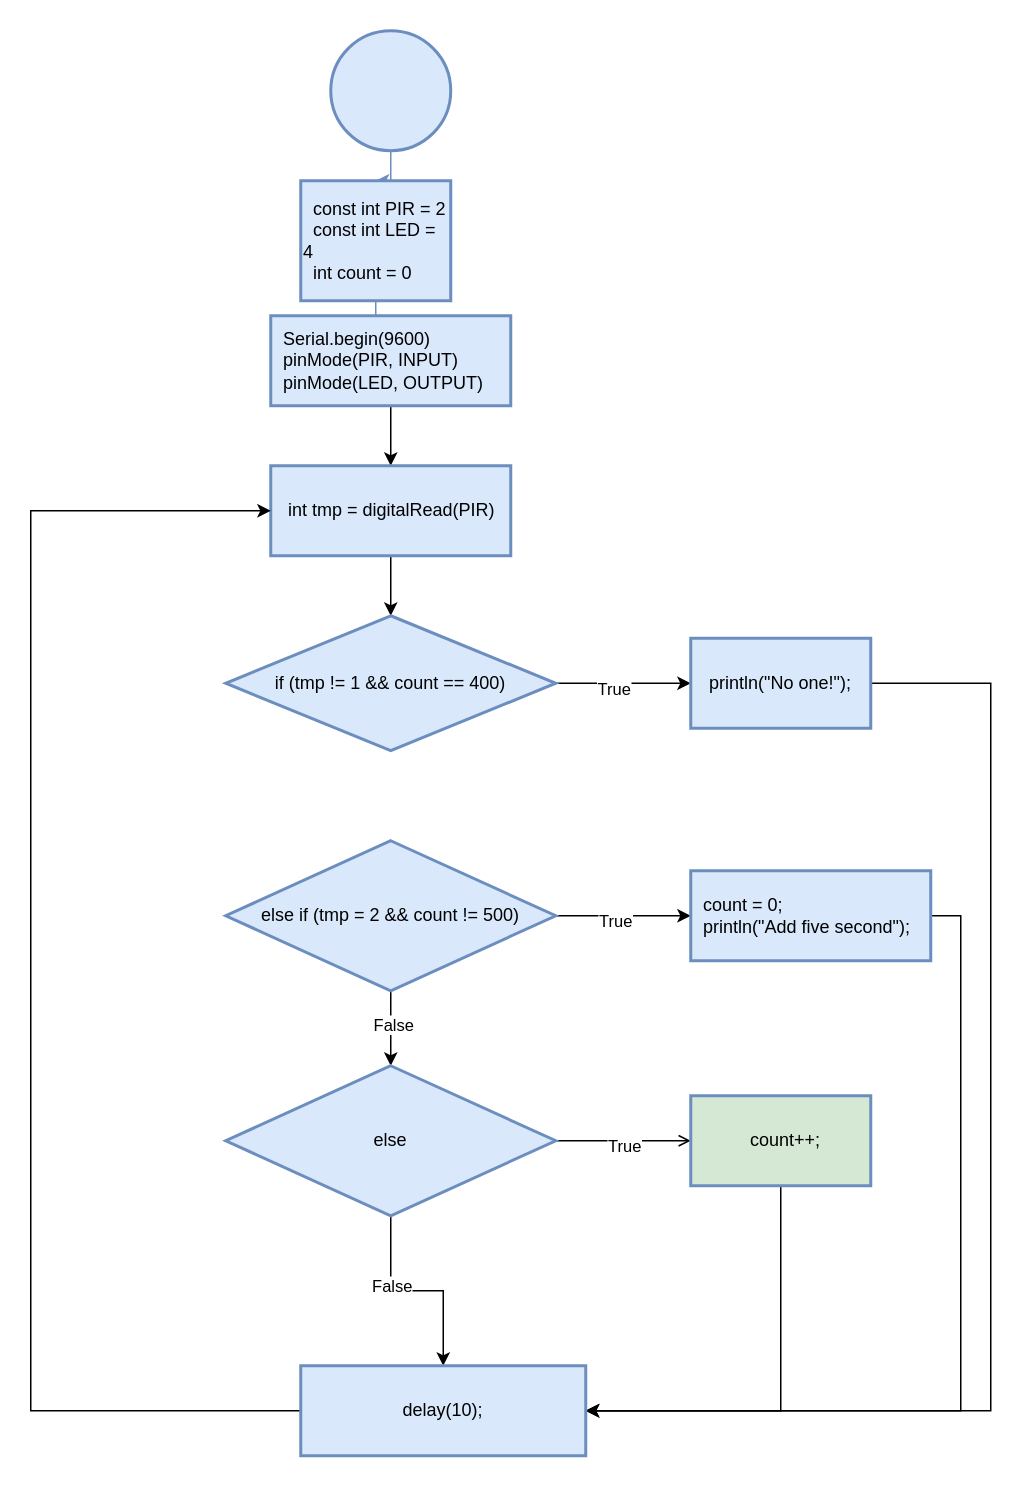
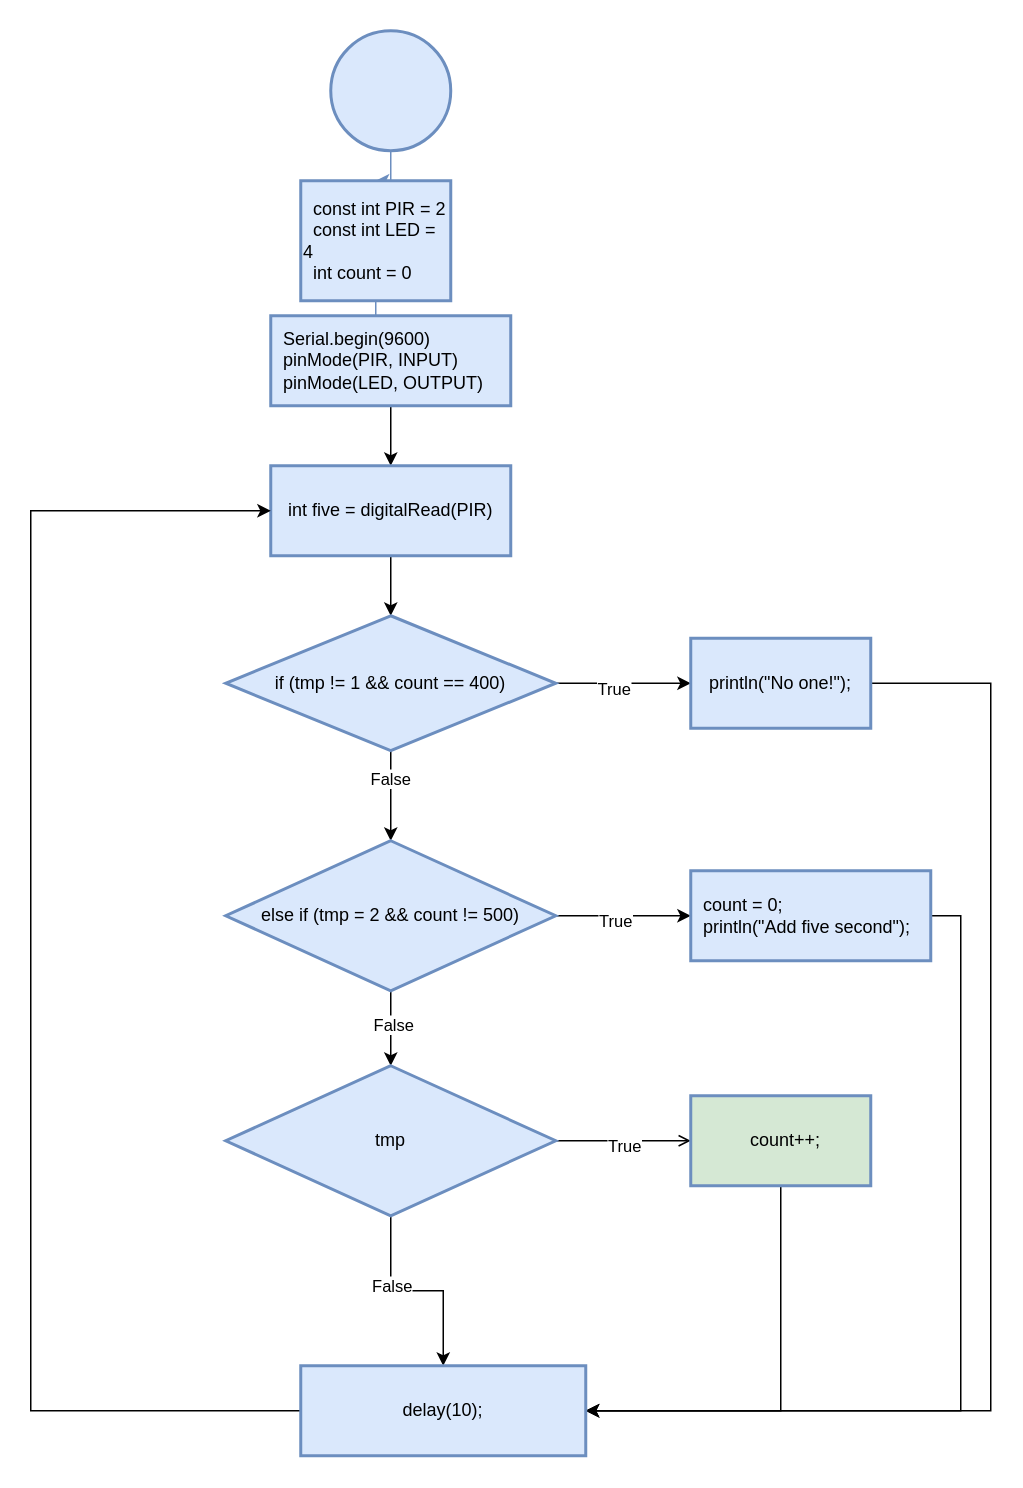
(388, 511) -> (391, 511)
none -> (391, 791)
(391, 1141) -> (391, 1141)
